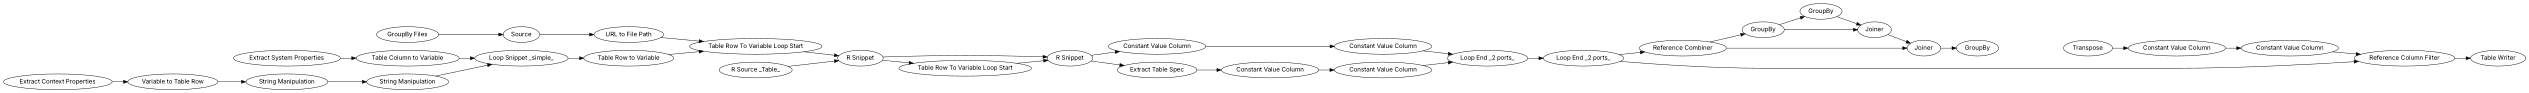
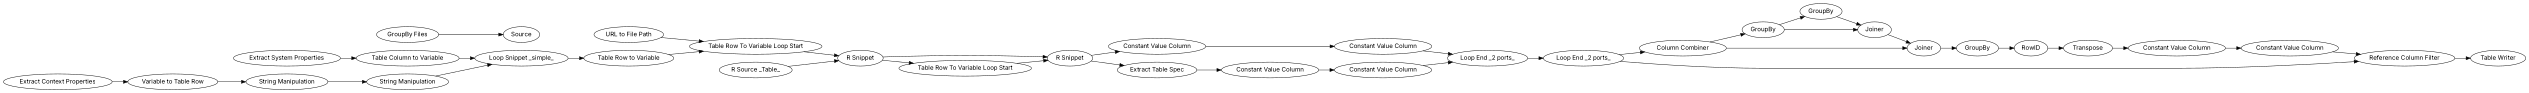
(565, 35) -> none
(1683, 48) -> (1683, 48)
none -> (2031, 48)
